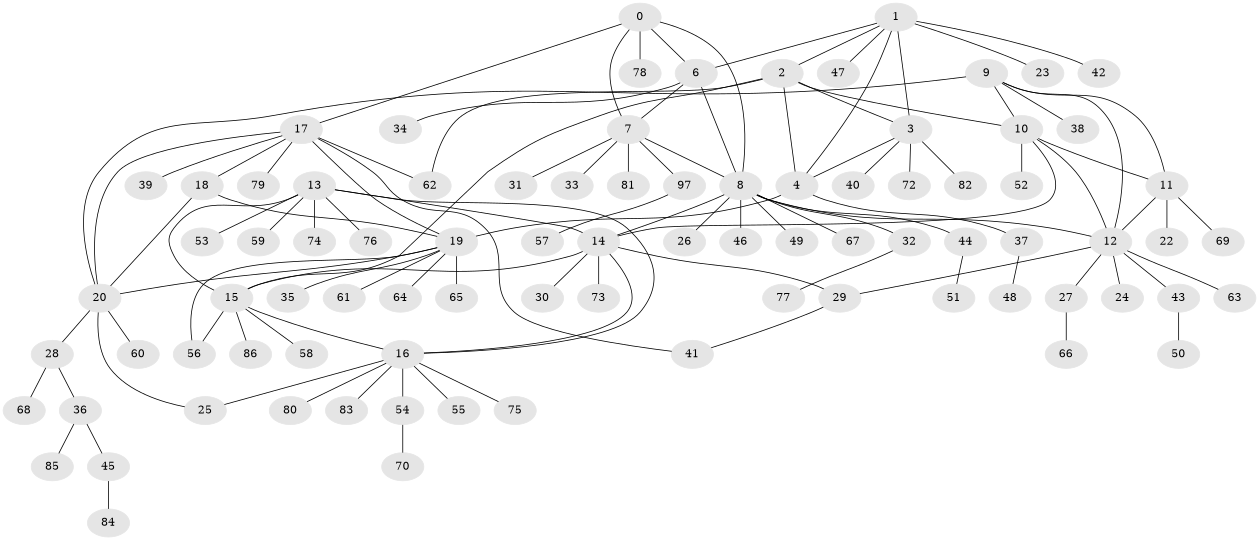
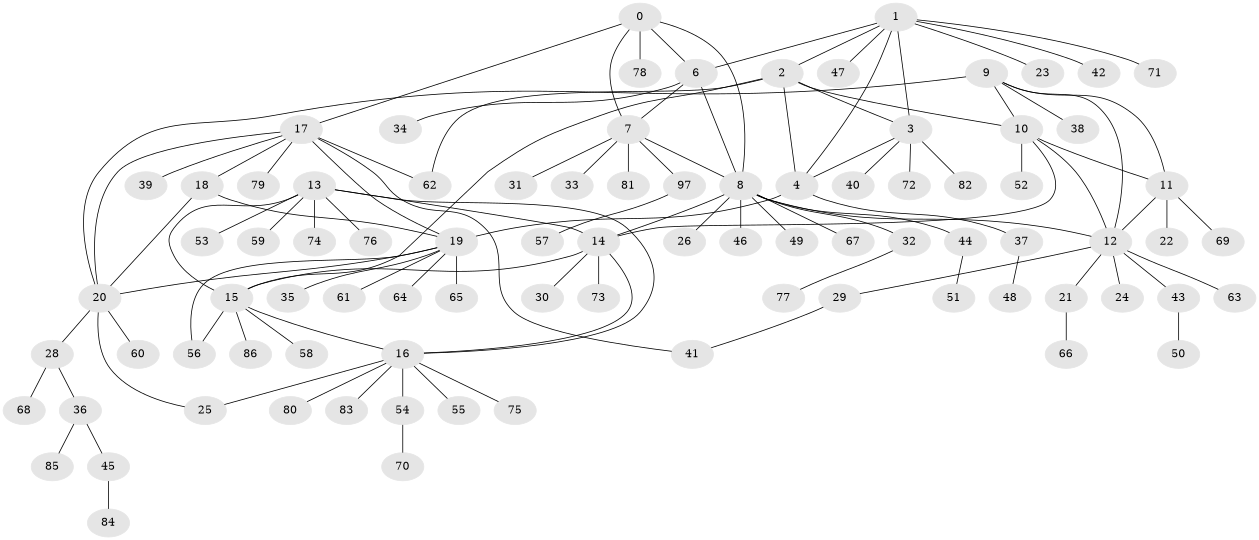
none -> (1155, 73)
(722, 266) -> none
(1066, 298) -> (1066, 298)
